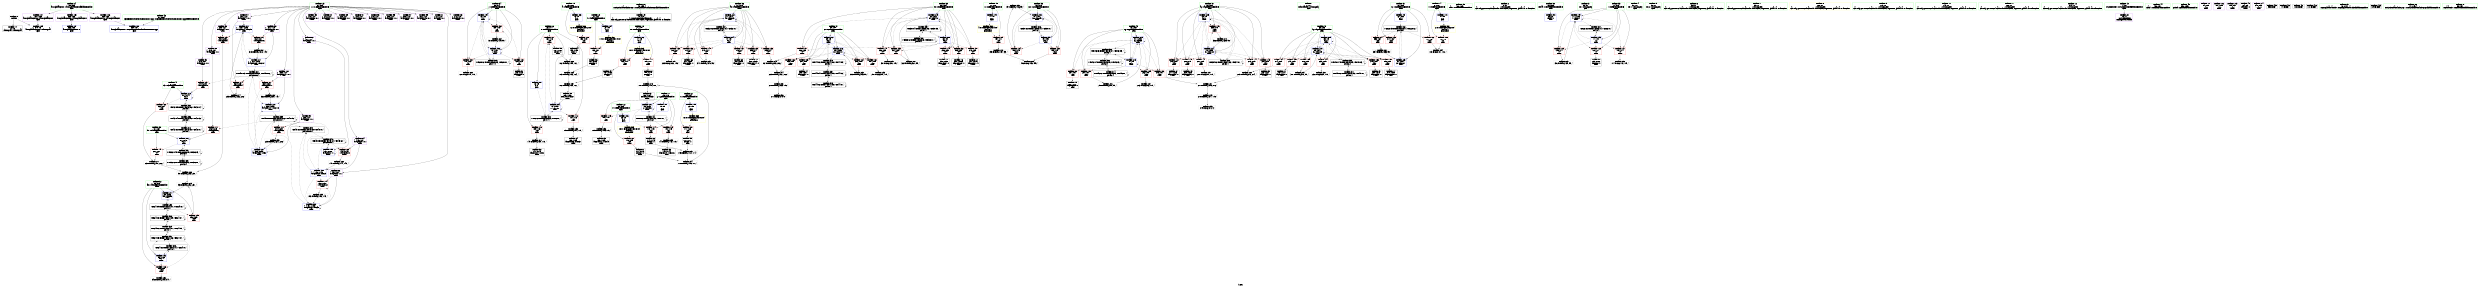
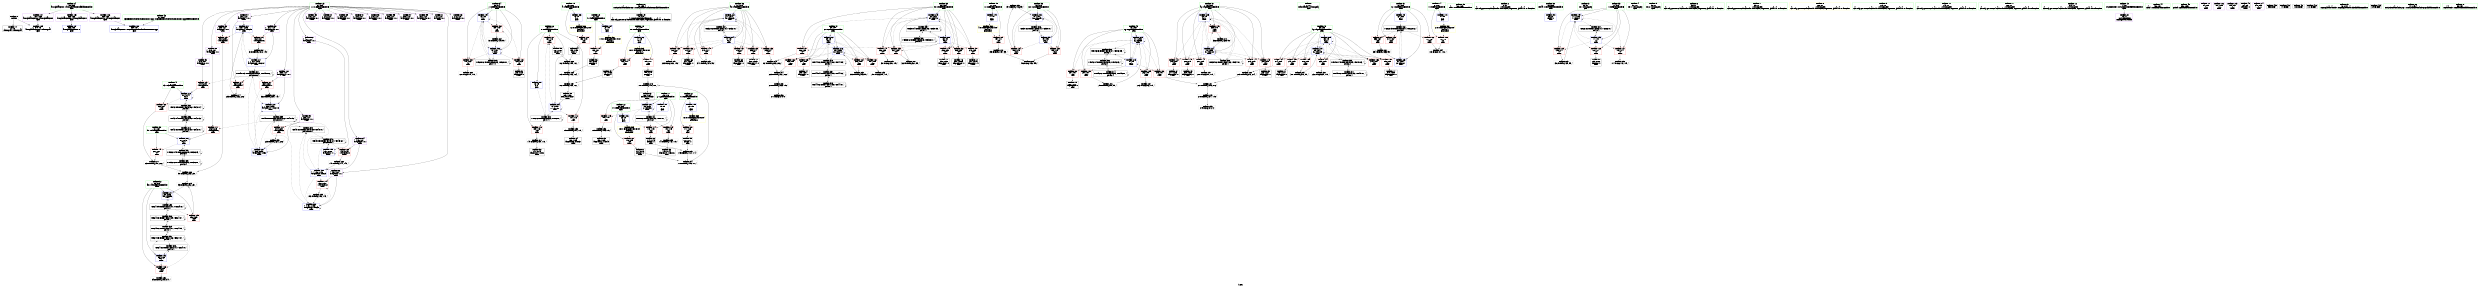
(1376, 74) -> none
